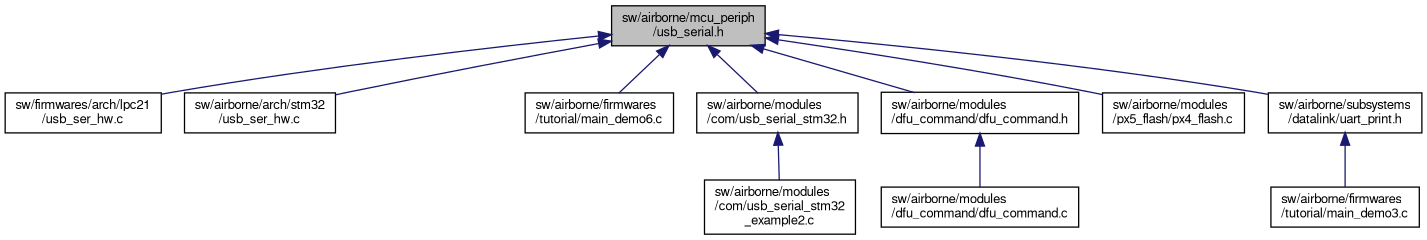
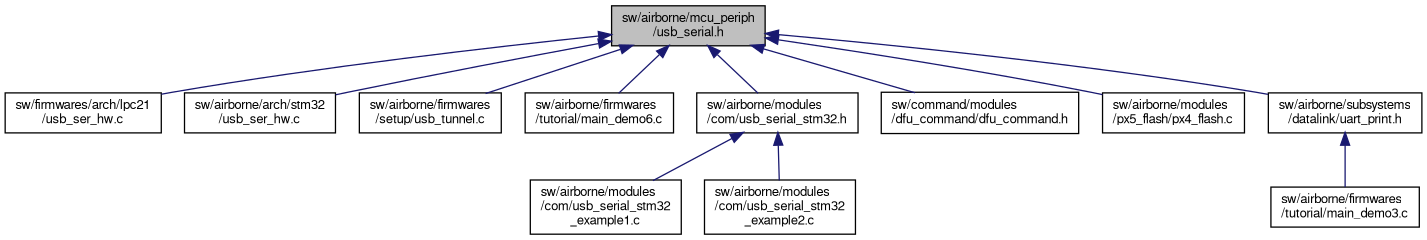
none -> (430, 113)
(980, 113) -> (980, 113)
none -> (606, 207)
(980, 207) -> none
